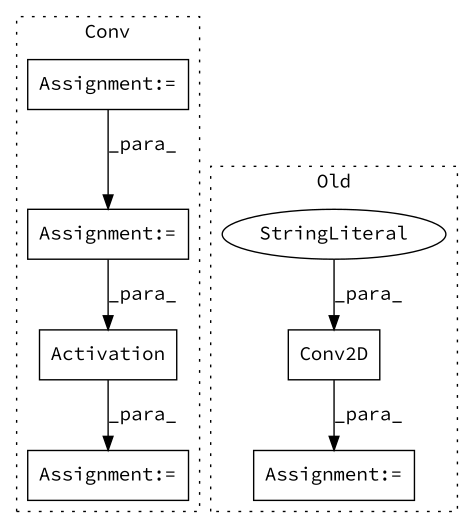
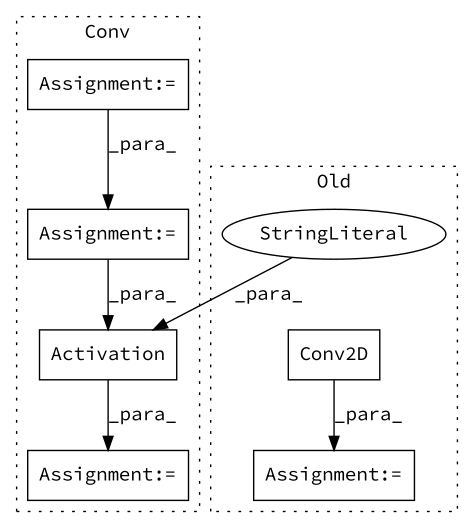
(334, 288) -> (229, 290)
